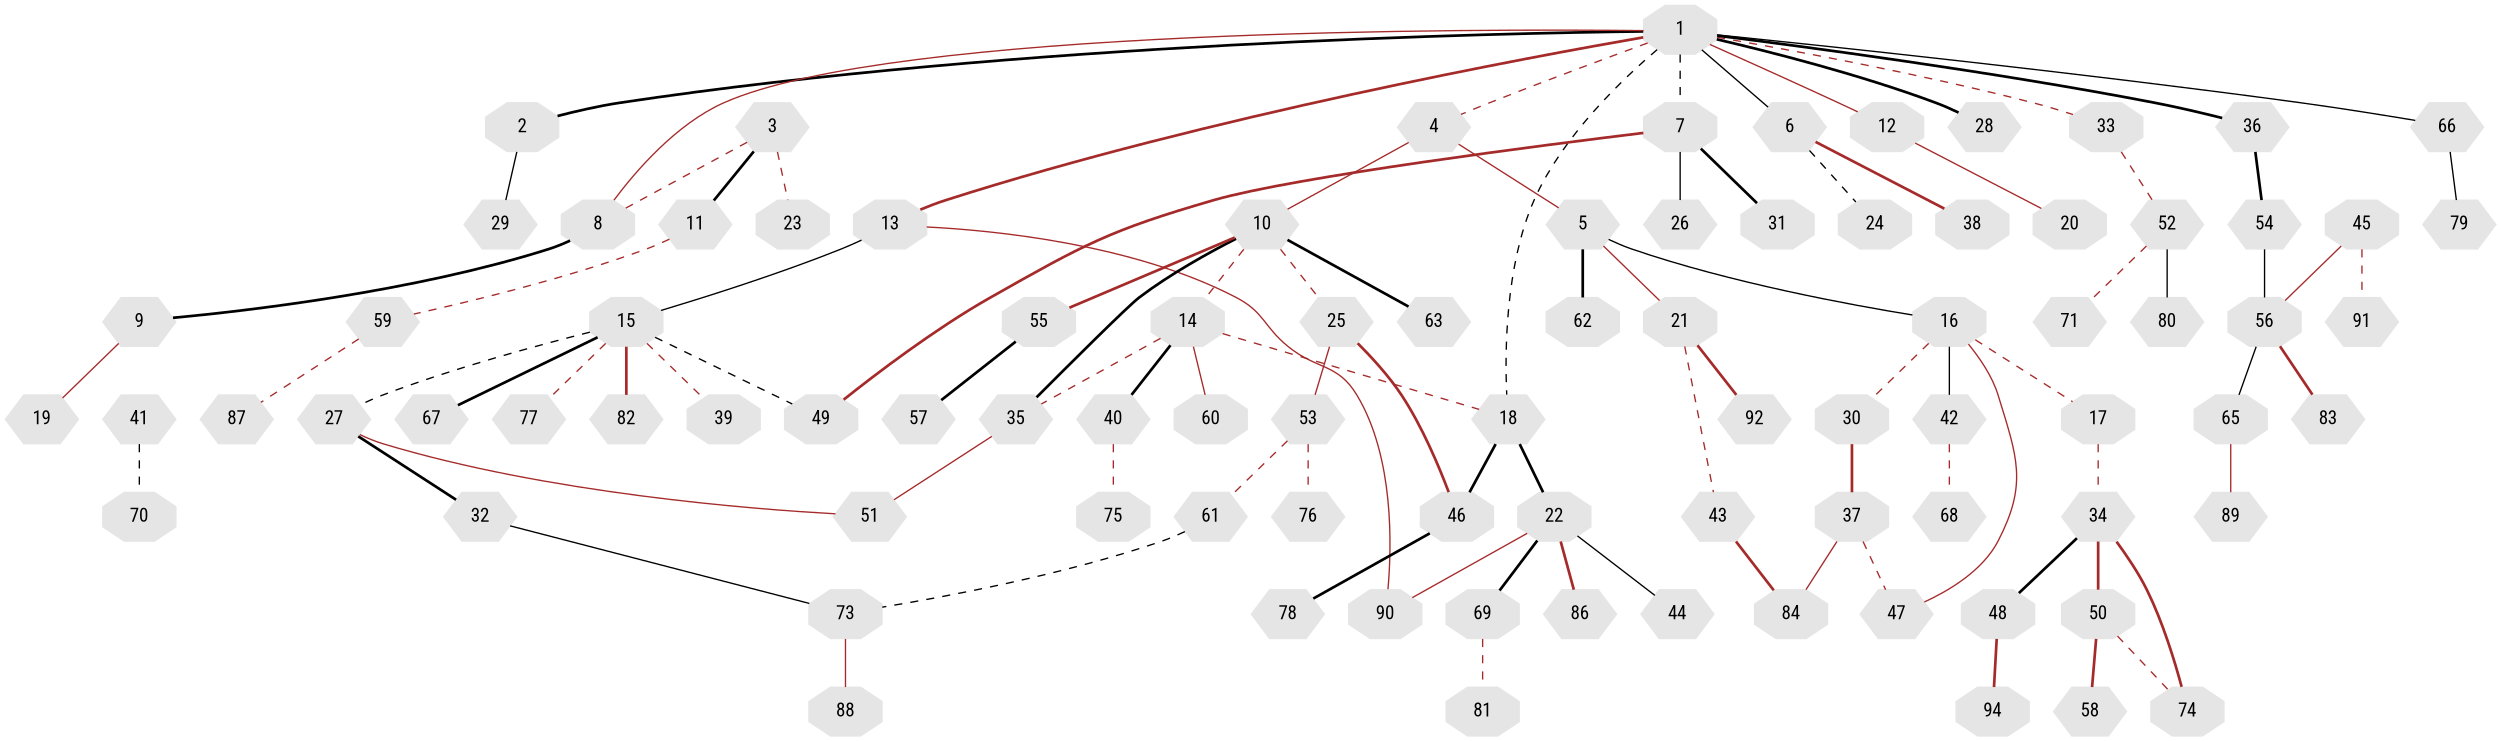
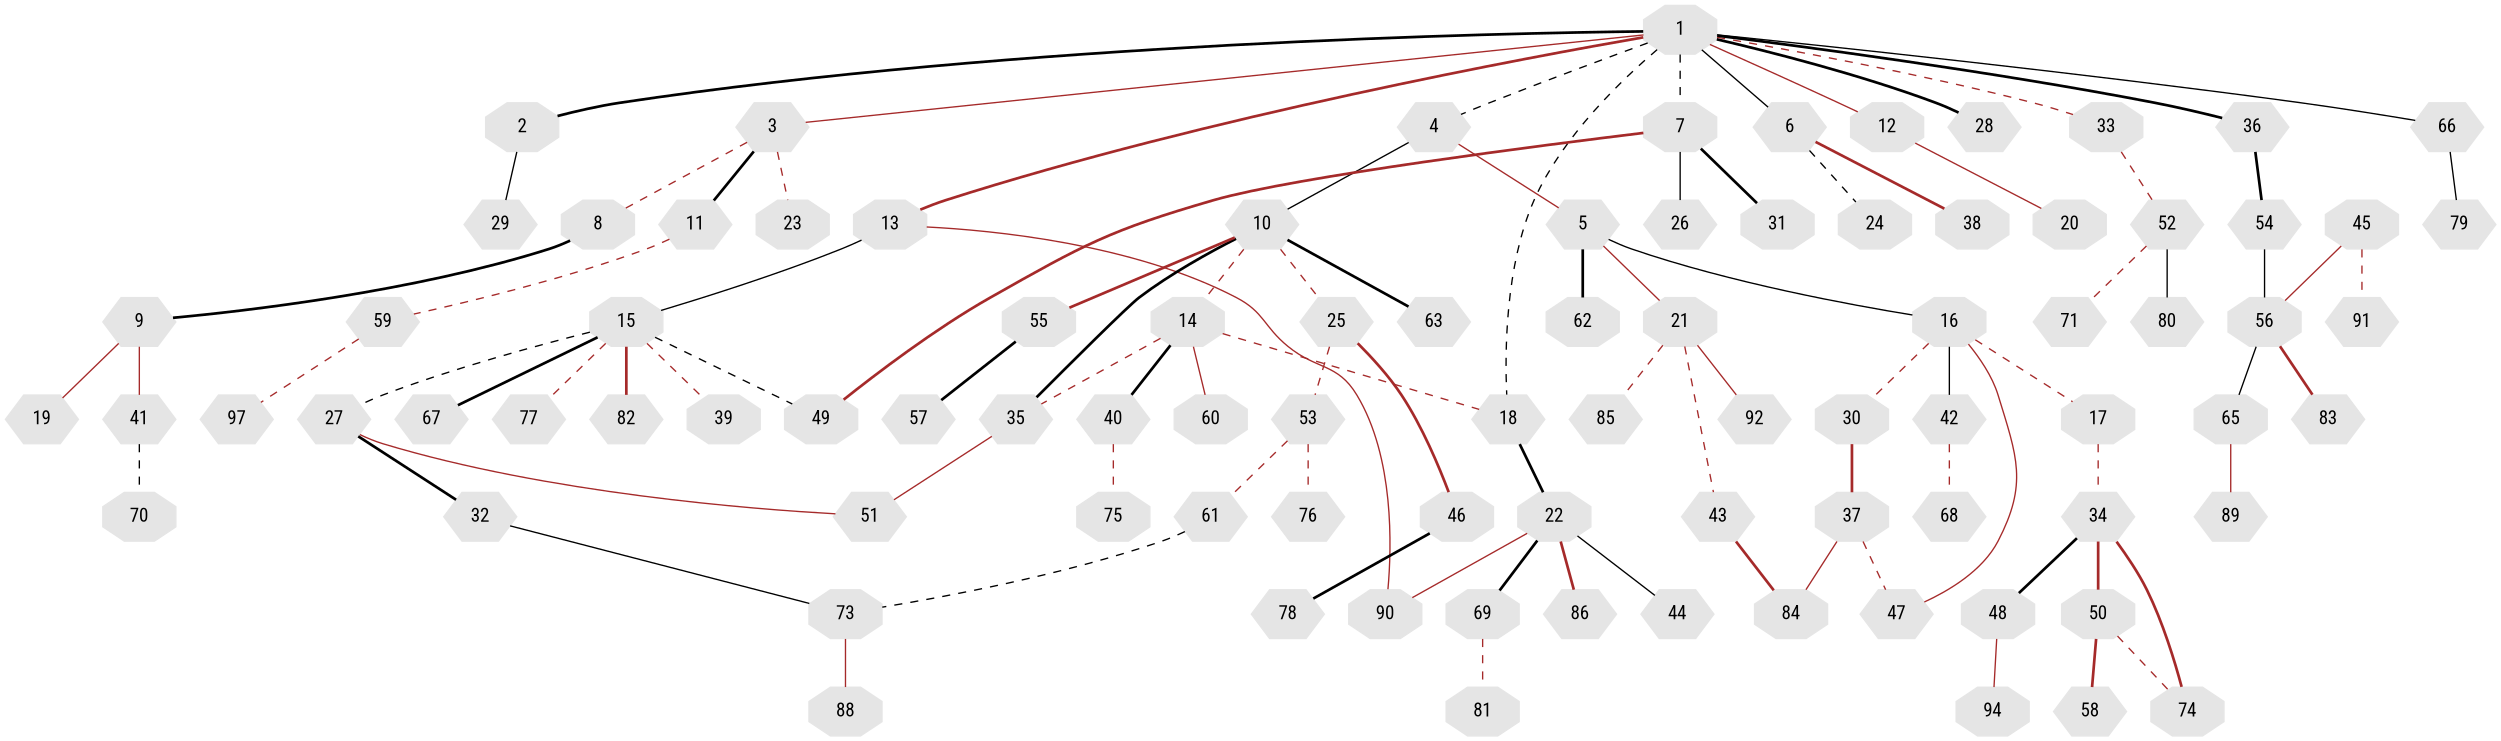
(1107, 43) -> (1225, 79)
(1554, 78) -> (1554, 78)
(1330, 186) -> (1330, 186)
(1717, 370) -> (1717, 370)
none -> (139, 371)
(1321, 374) -> (1321, 374)
(237, 419) -> (237, 419)
none -> (1606, 419)
(1483, 468) -> none
(1995, 663) -> (1995, 663)
